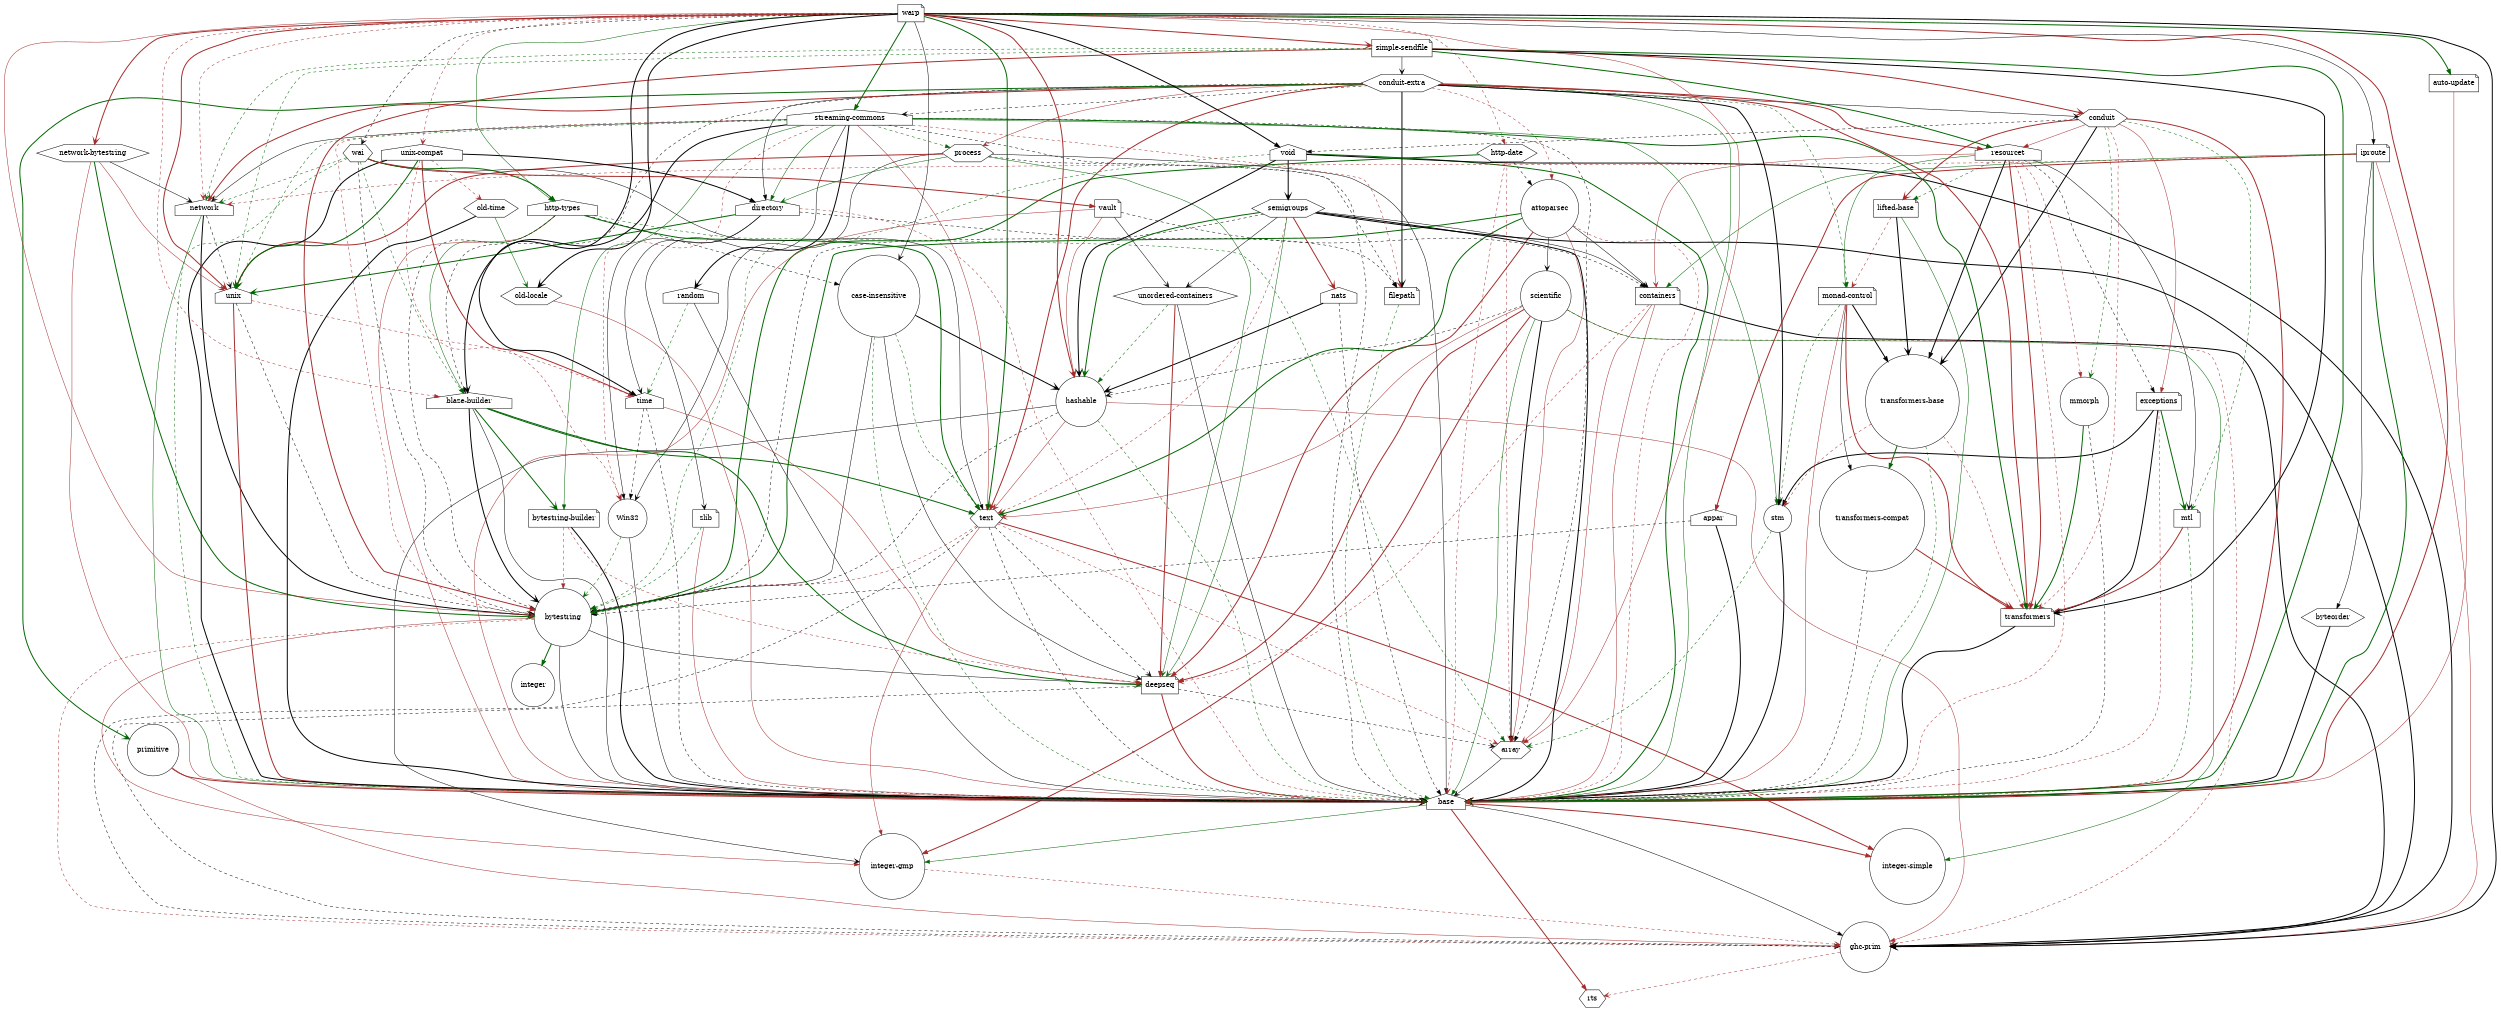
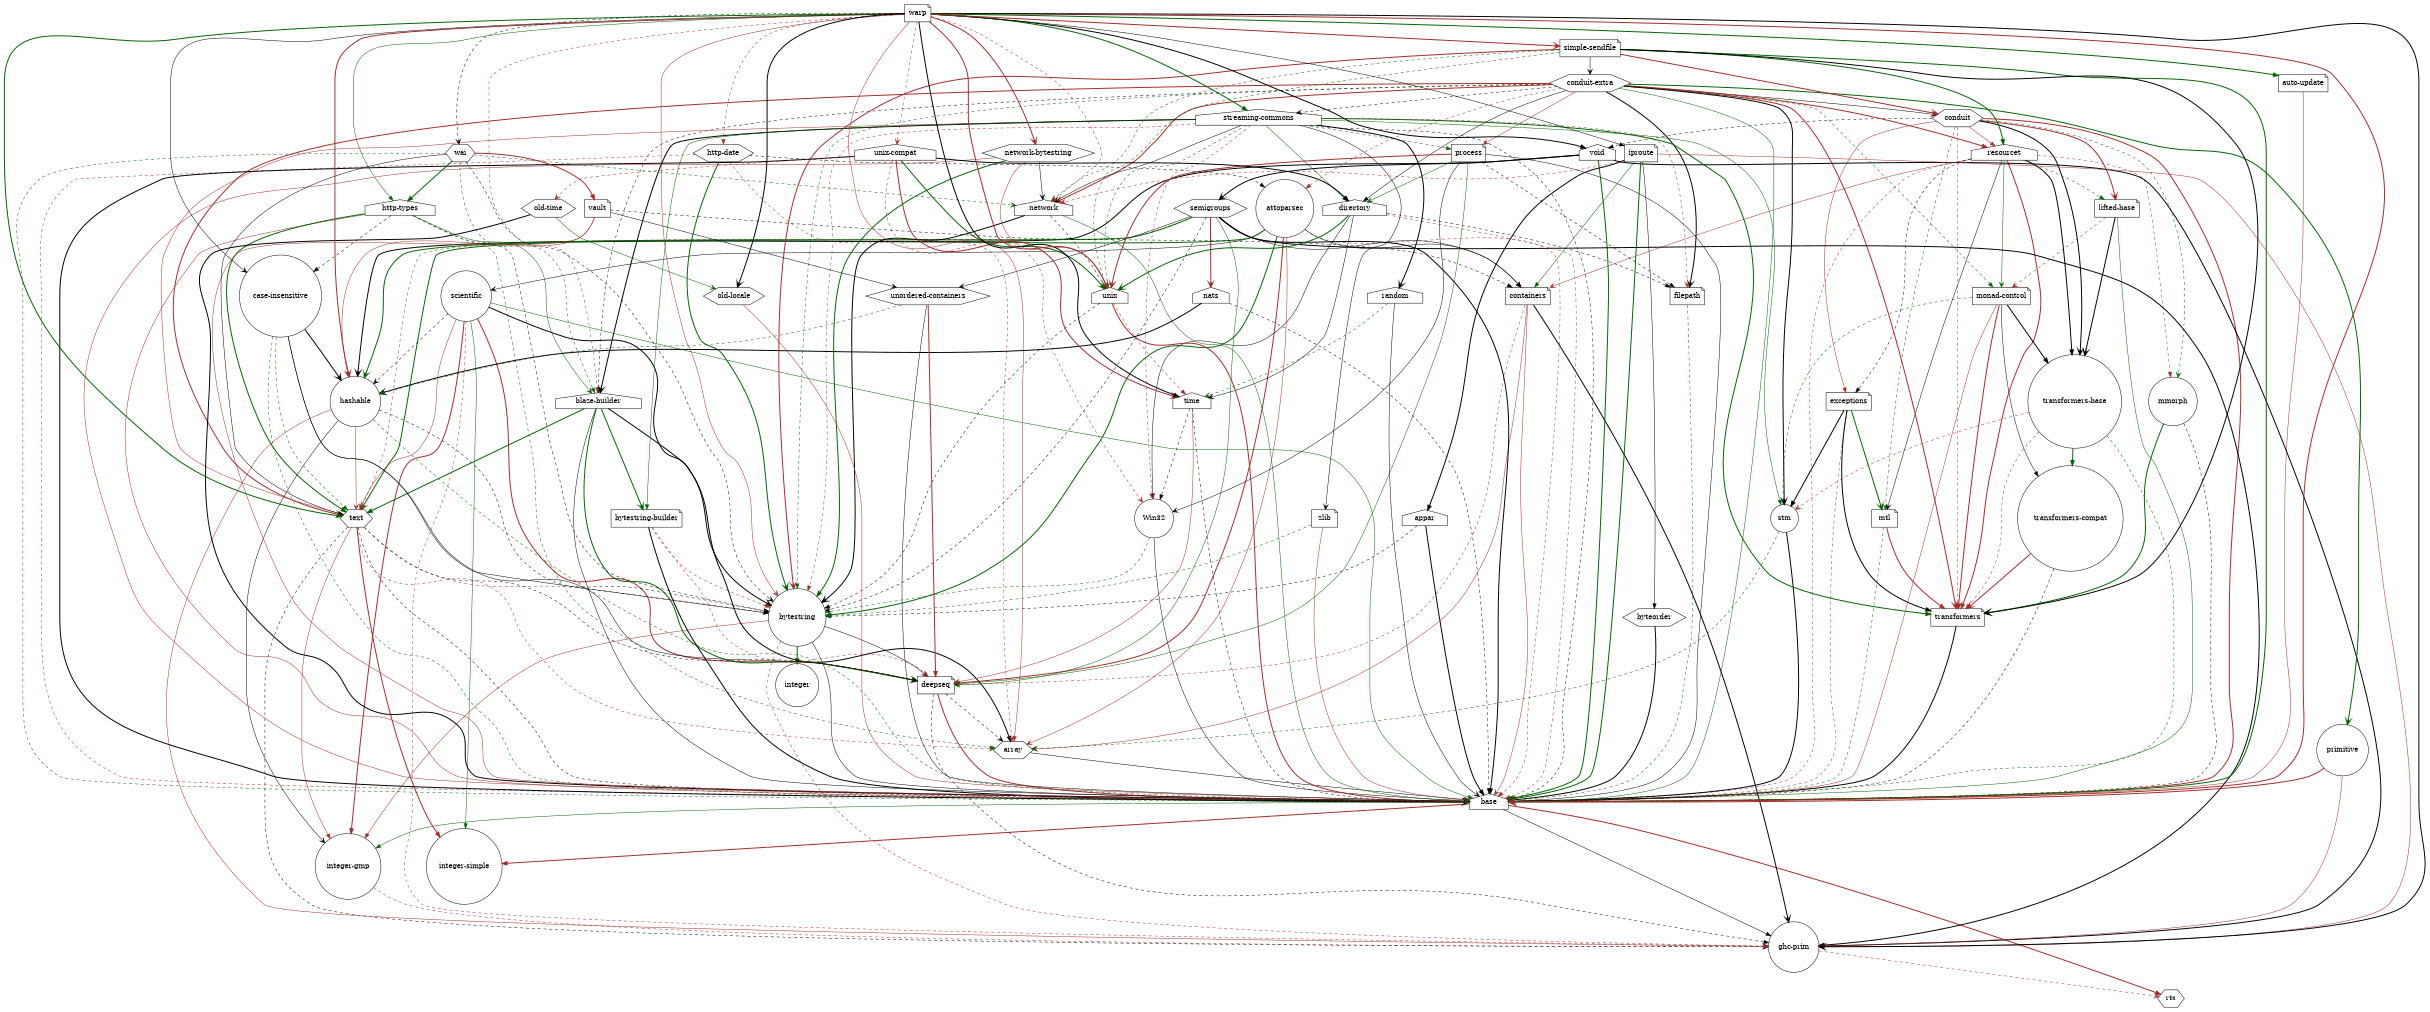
(968, 153) -> (1469, 153)
(1566, 157) -> none
(1952, 170) -> (1481, 301)
(746, 286) -> (998, 109)
